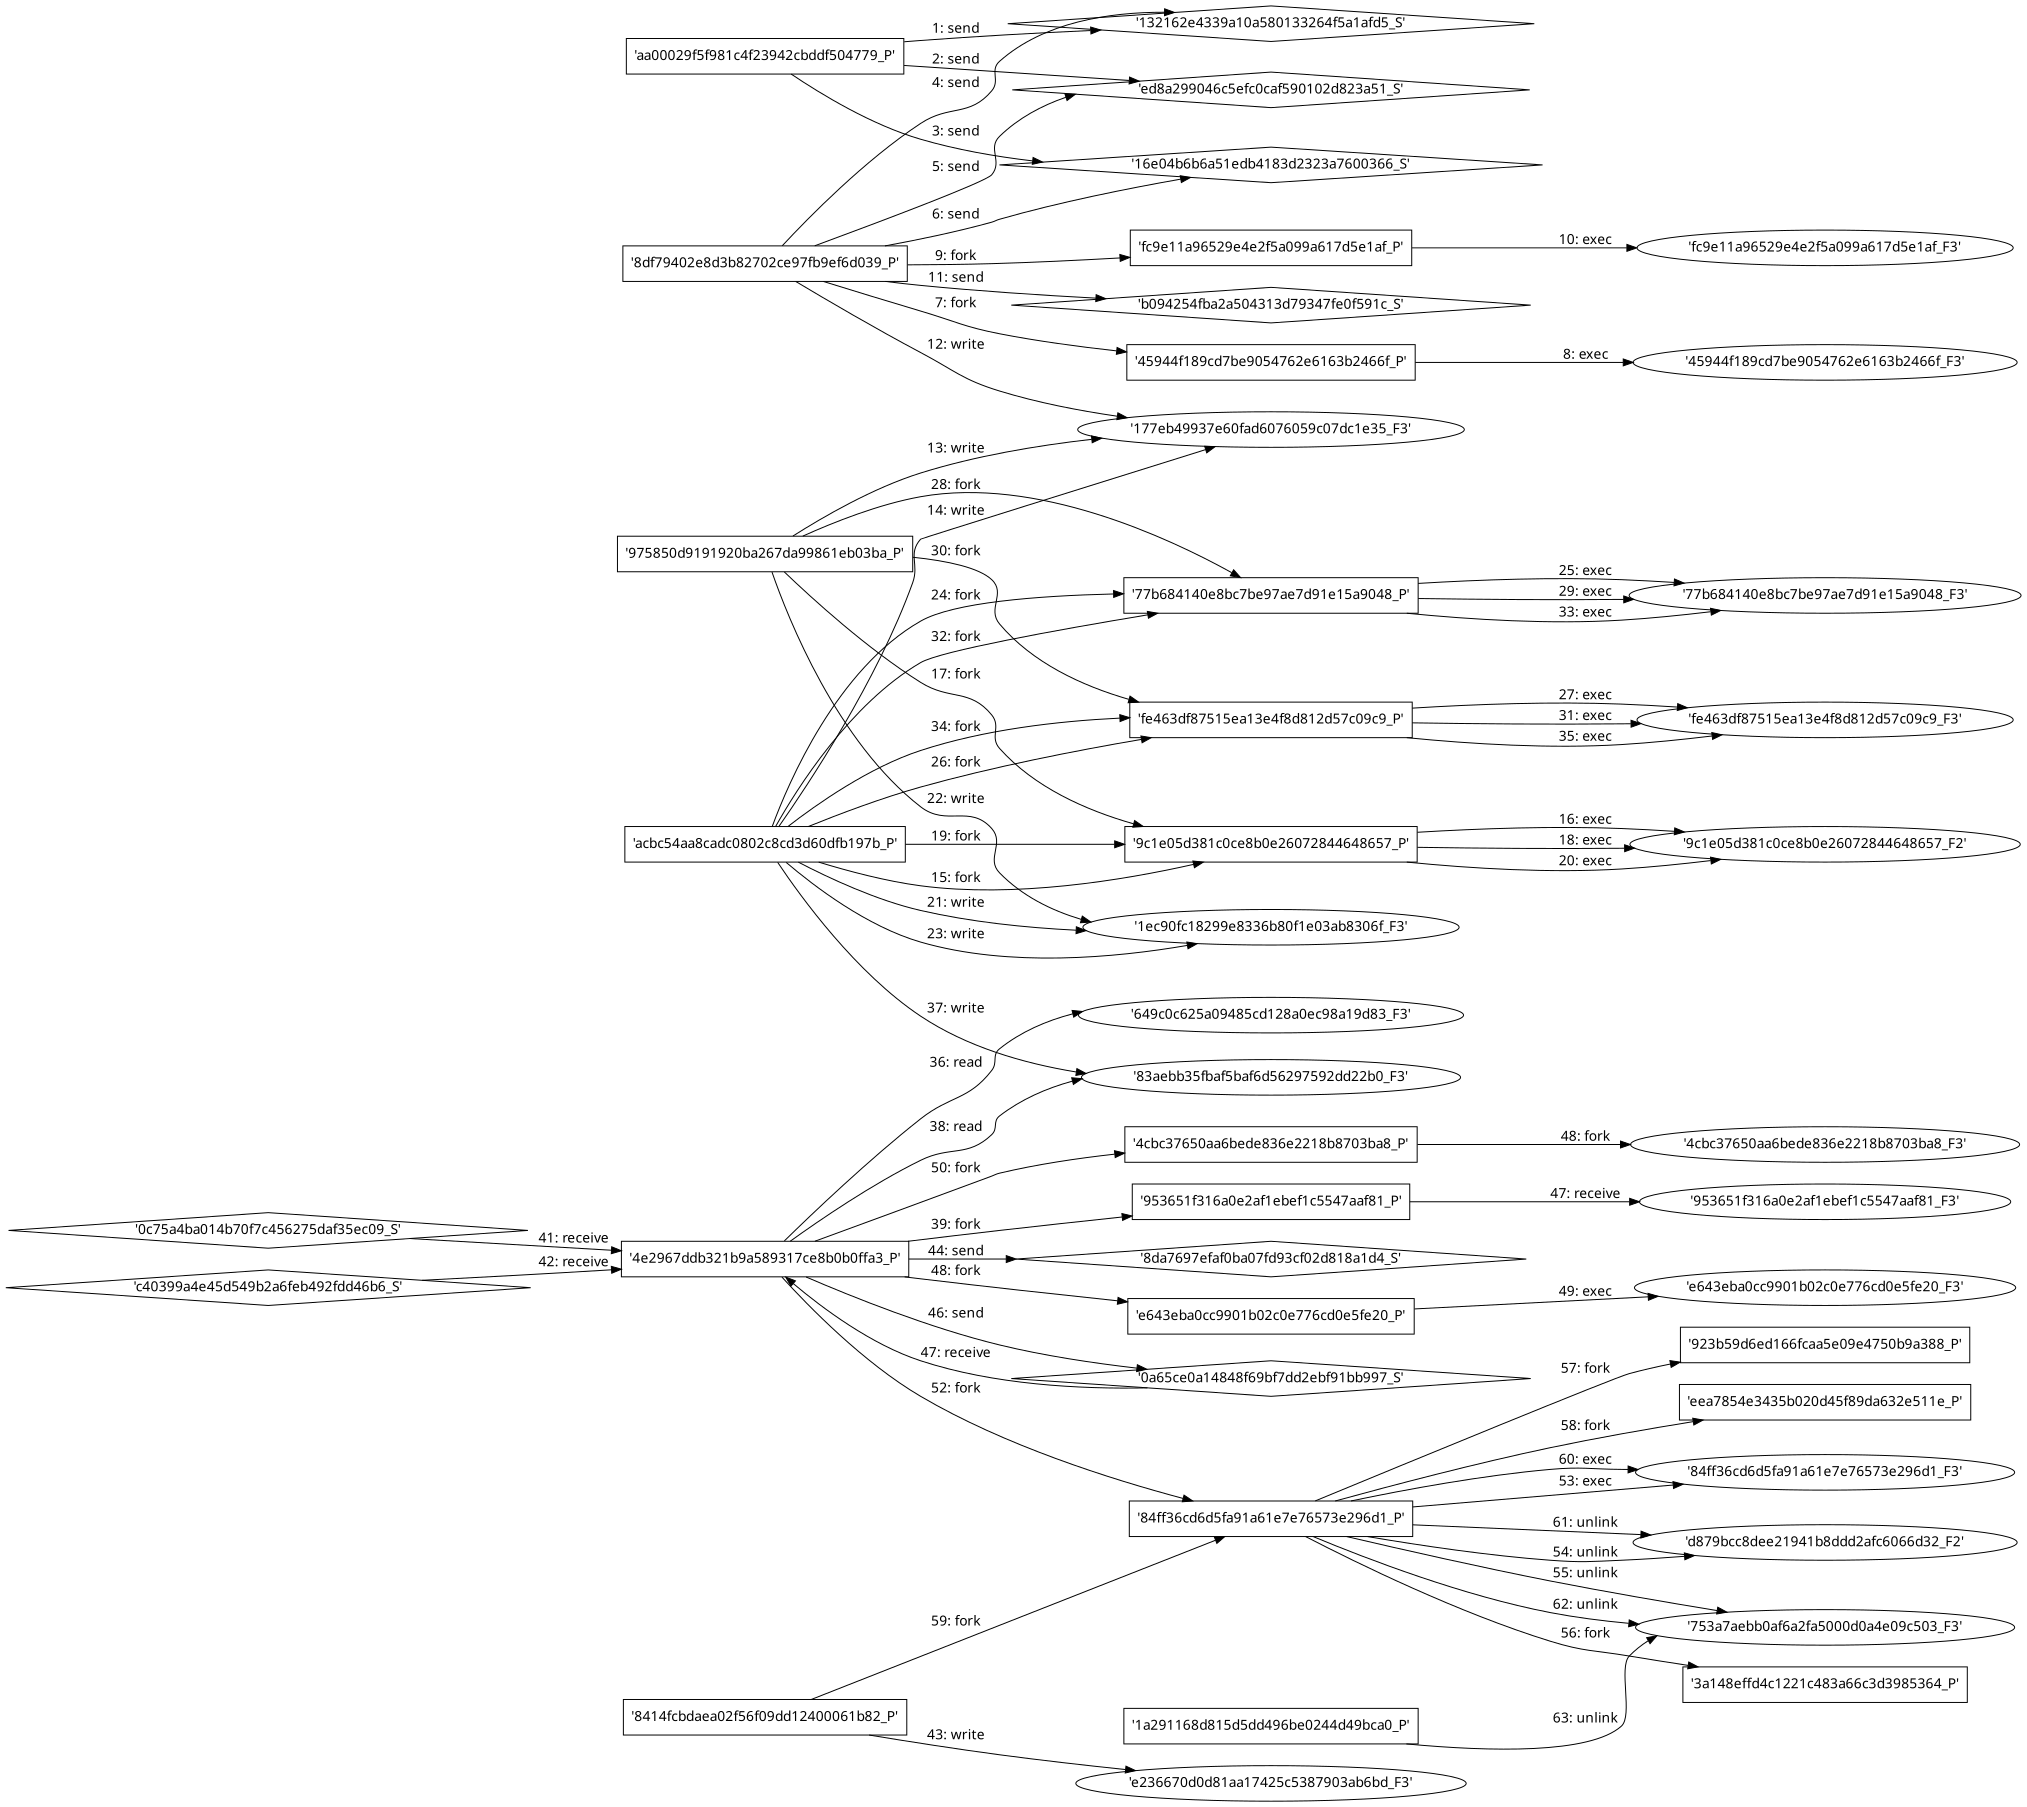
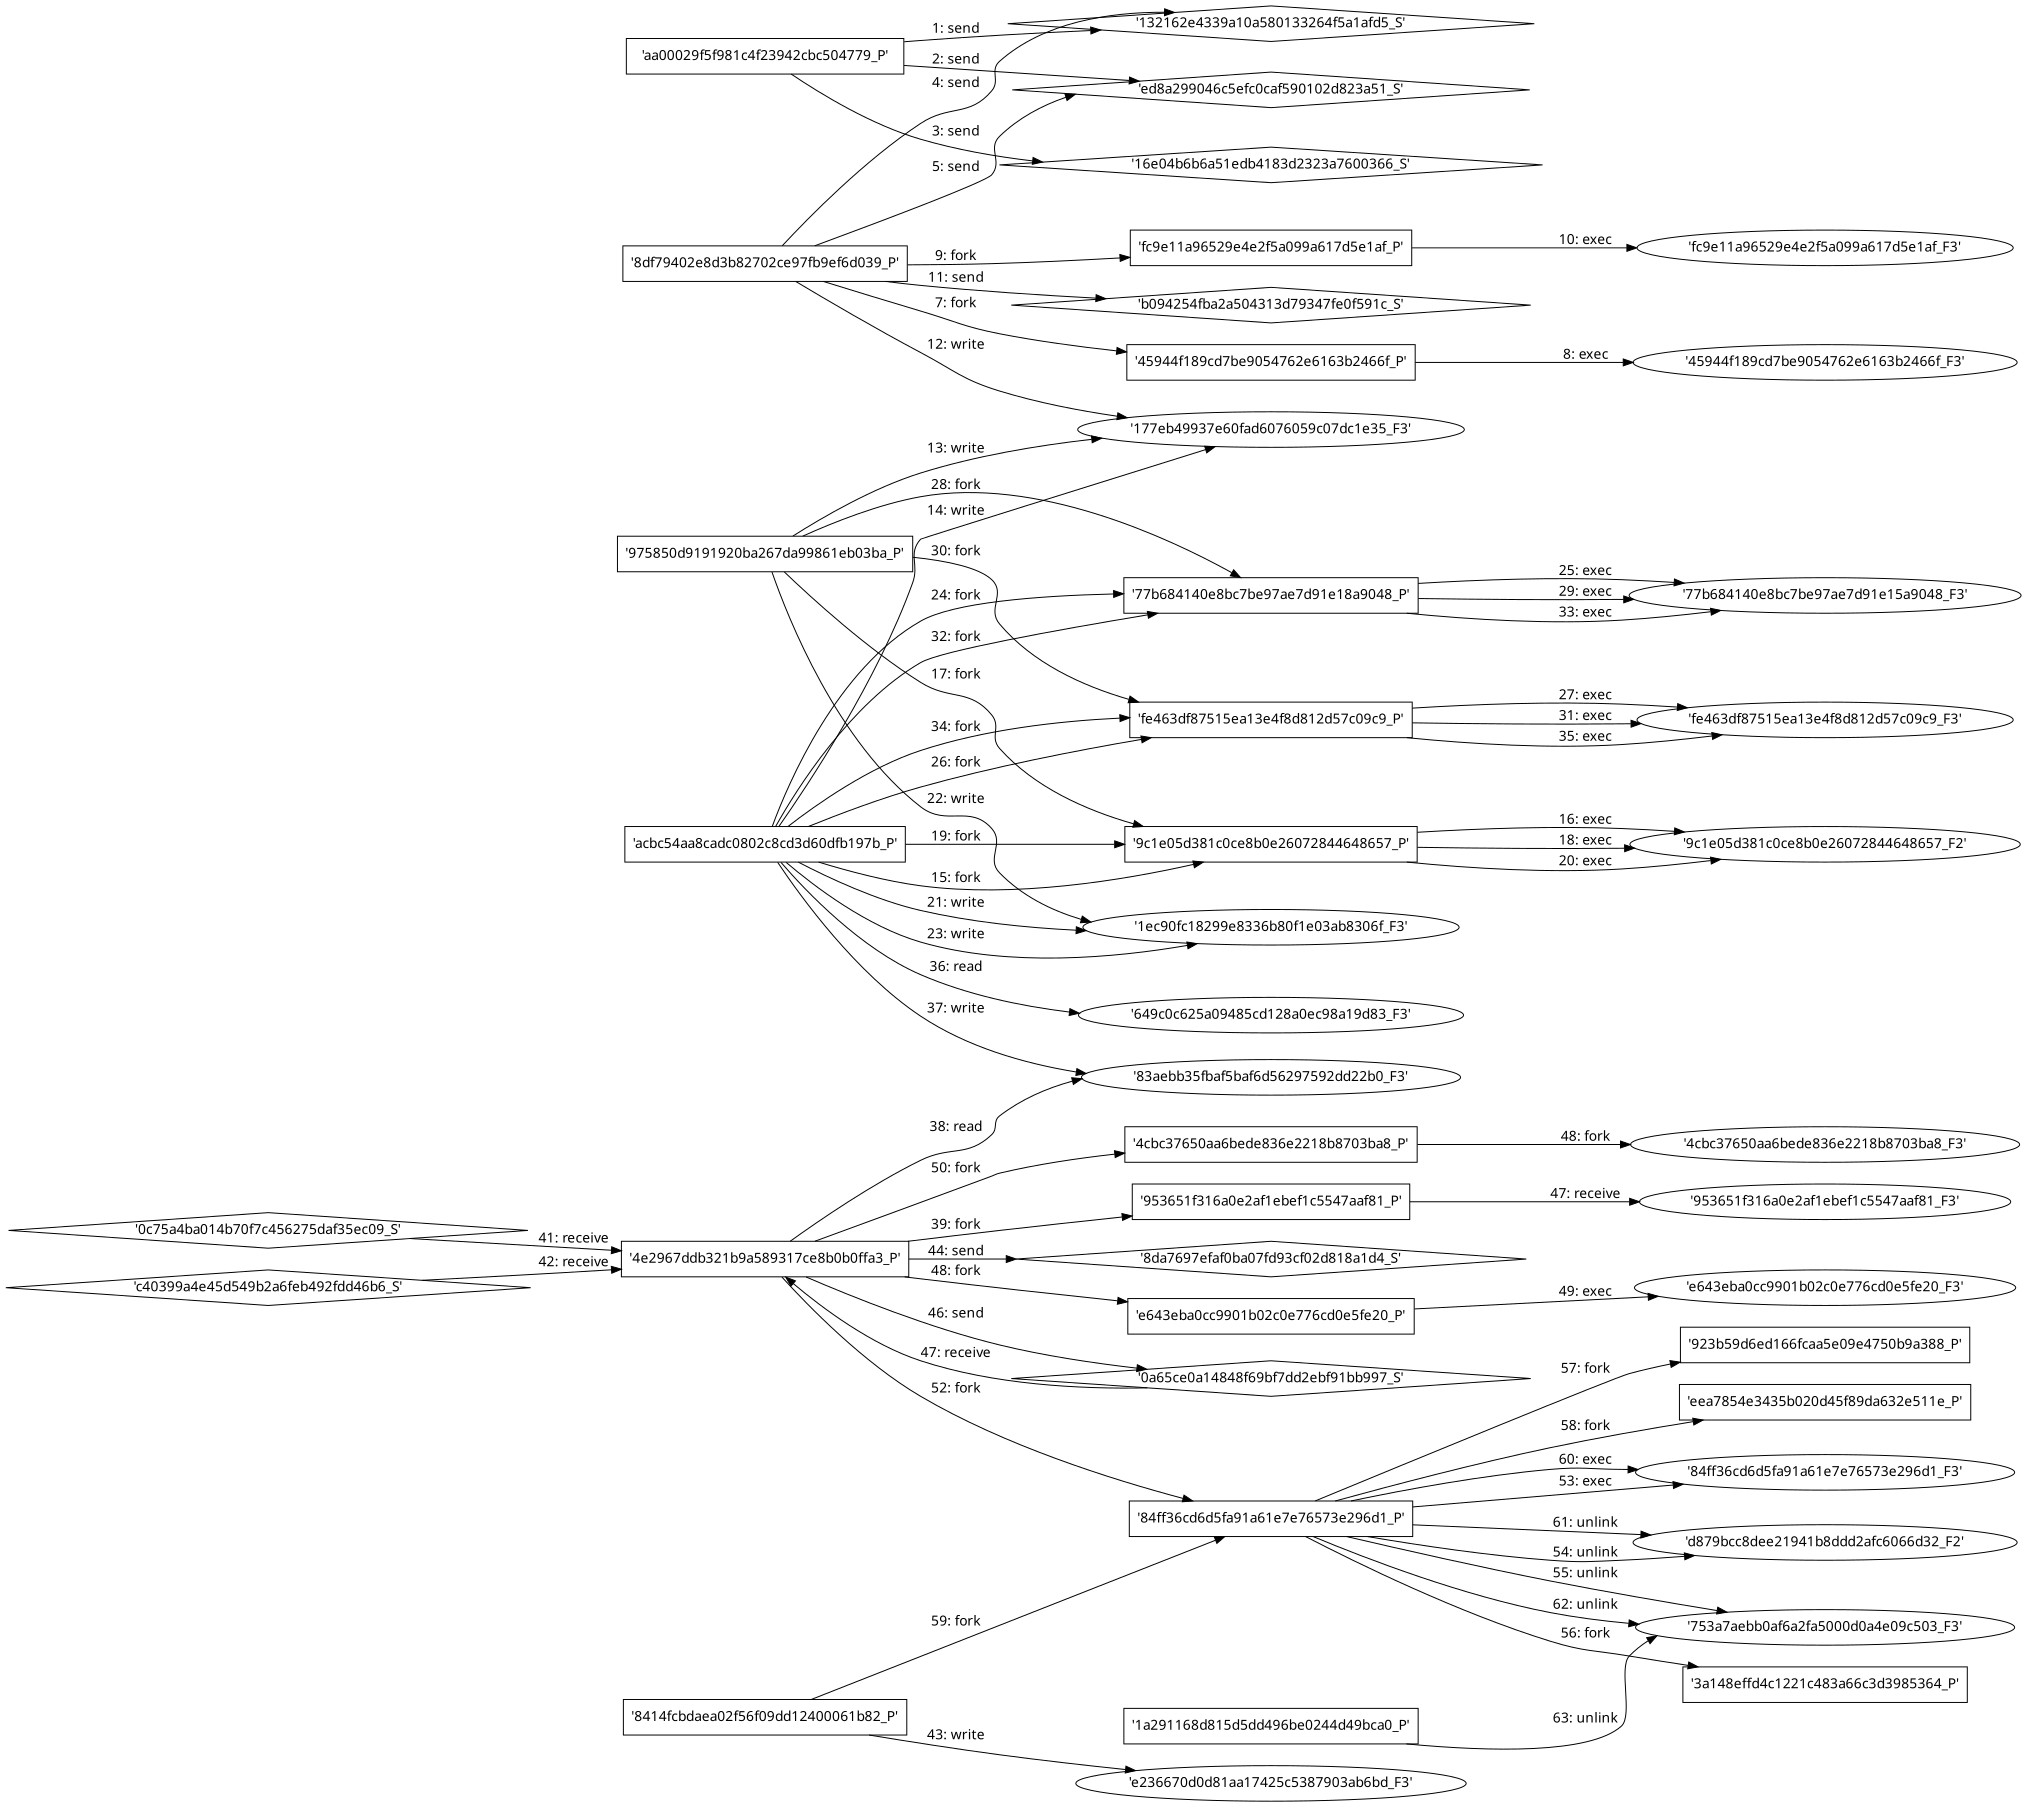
(765, 56) -> (765, 56)
(1032, 210) -> none
(1271, 595) -> (1271, 595)
(924, 1116) -> (909, 969)
